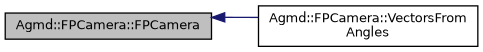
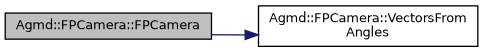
(242, 17) -> (228, 35)
